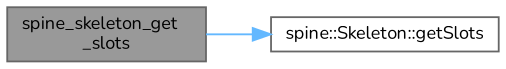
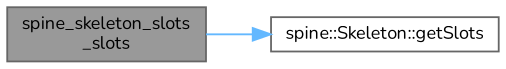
(107, 34) -> (107, 34)
